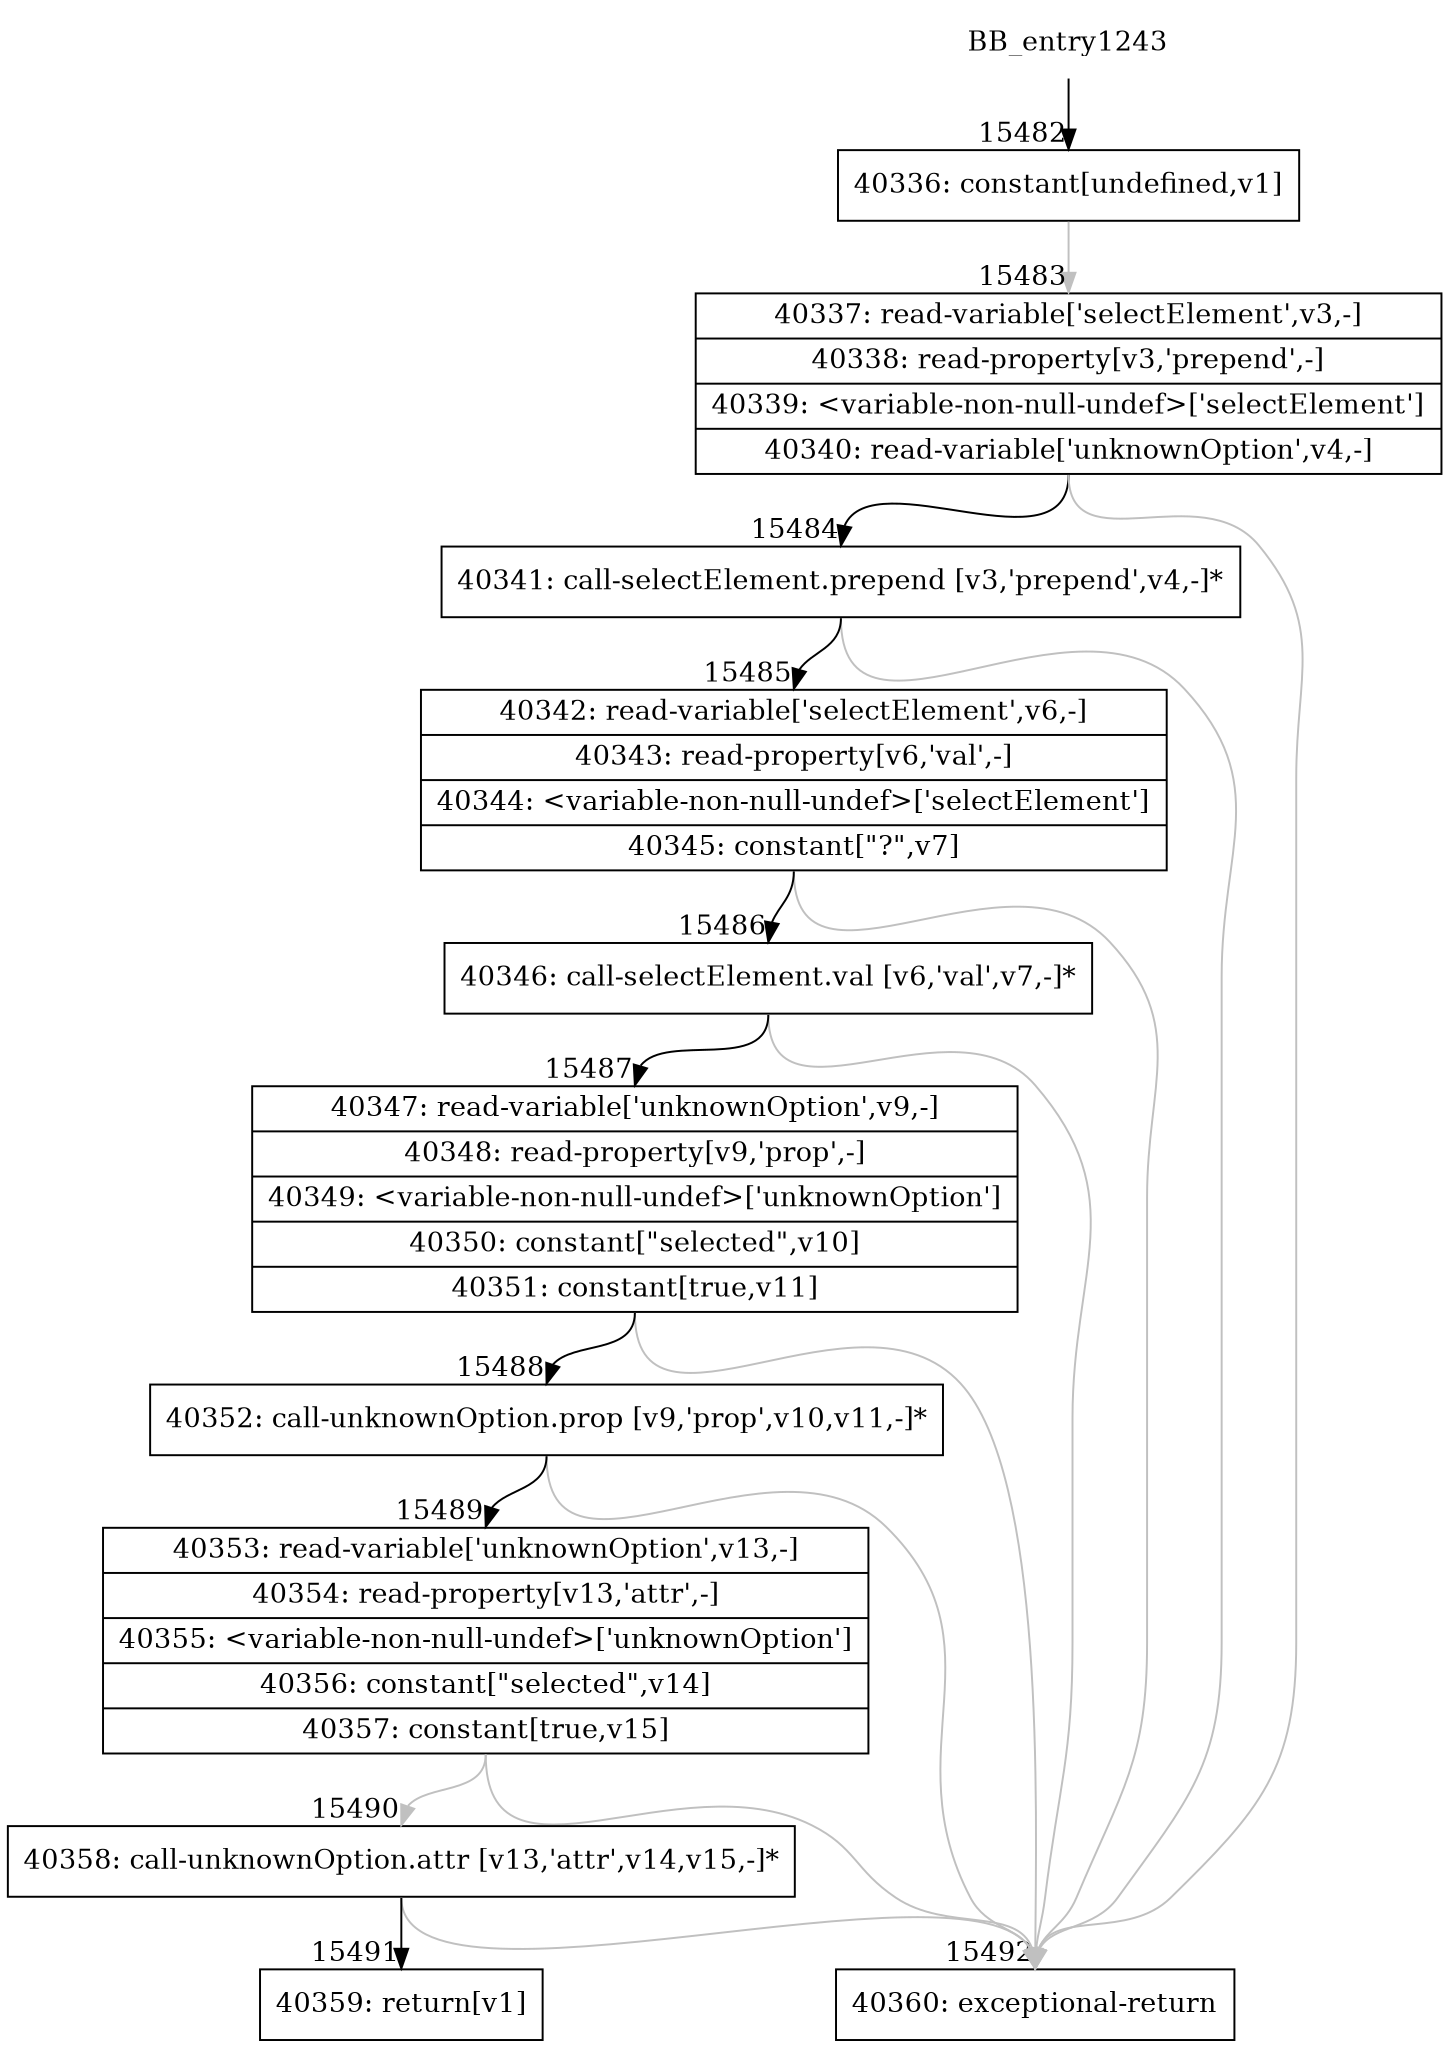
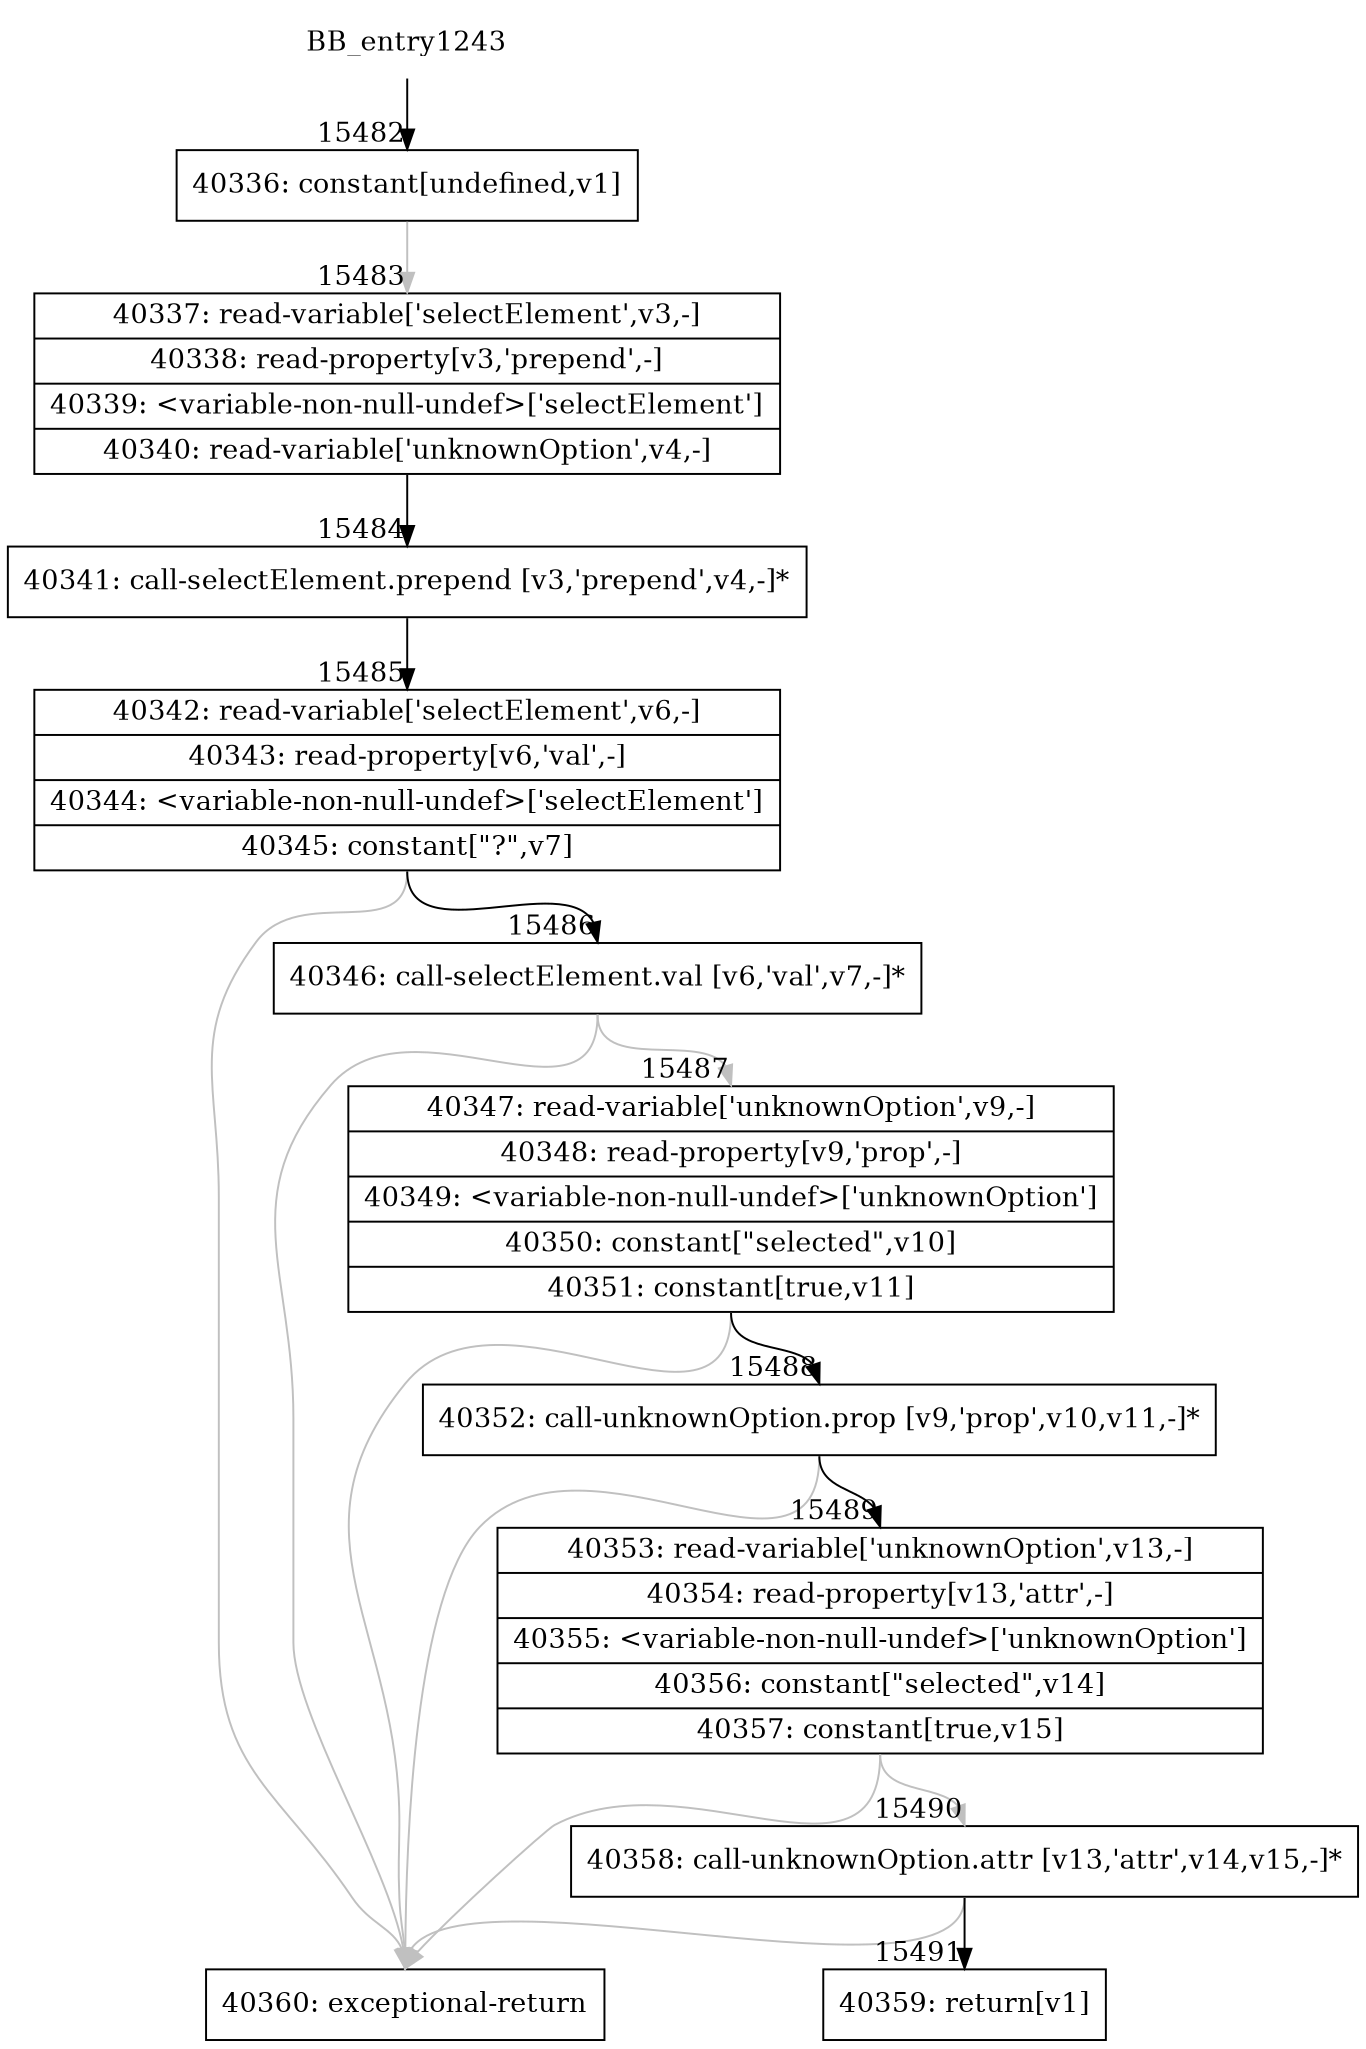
(712, 1050) -> (654, 1050)
(1222, 1150) -> none
(1296, 1197) -> none
